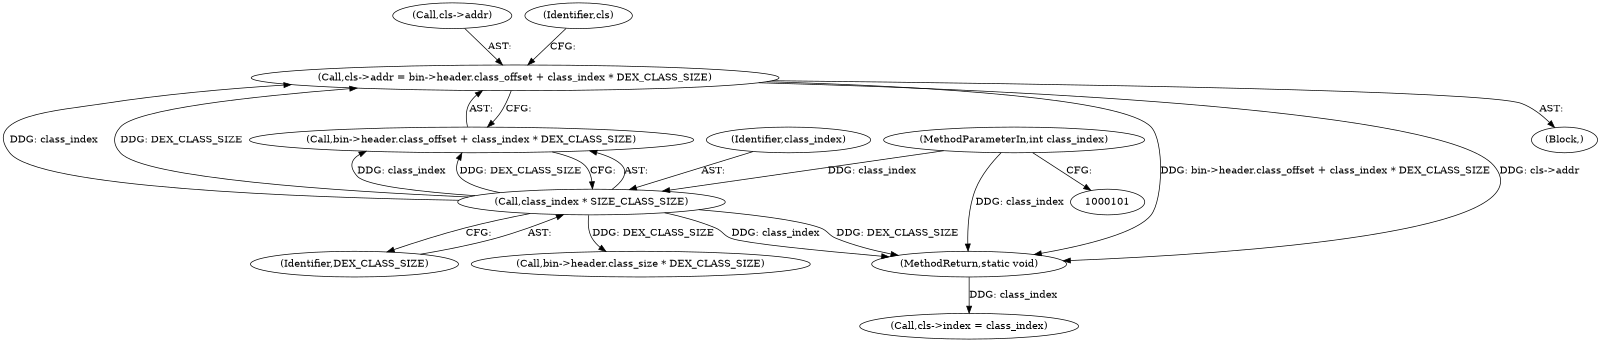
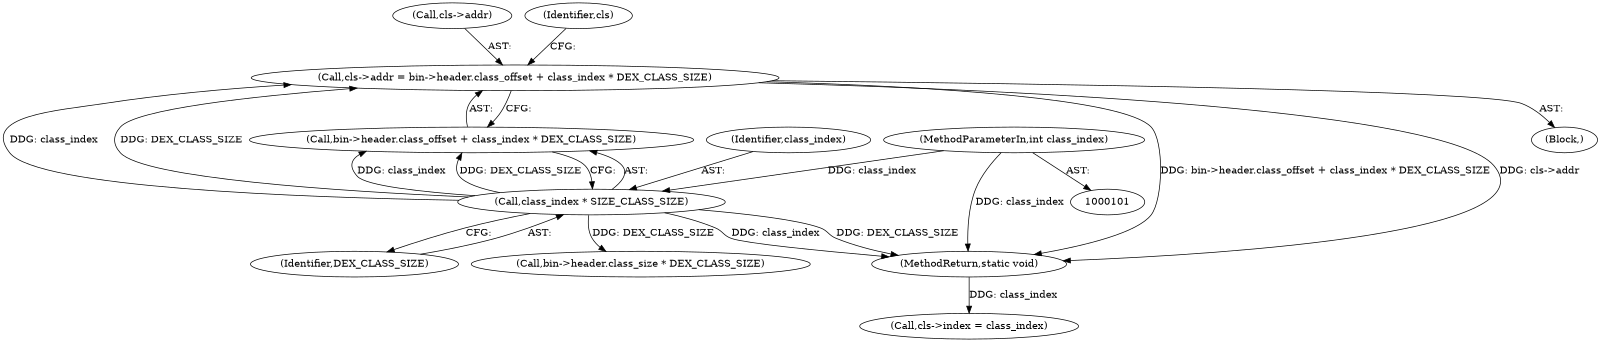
(1081, 171) -> (1080, 171)
